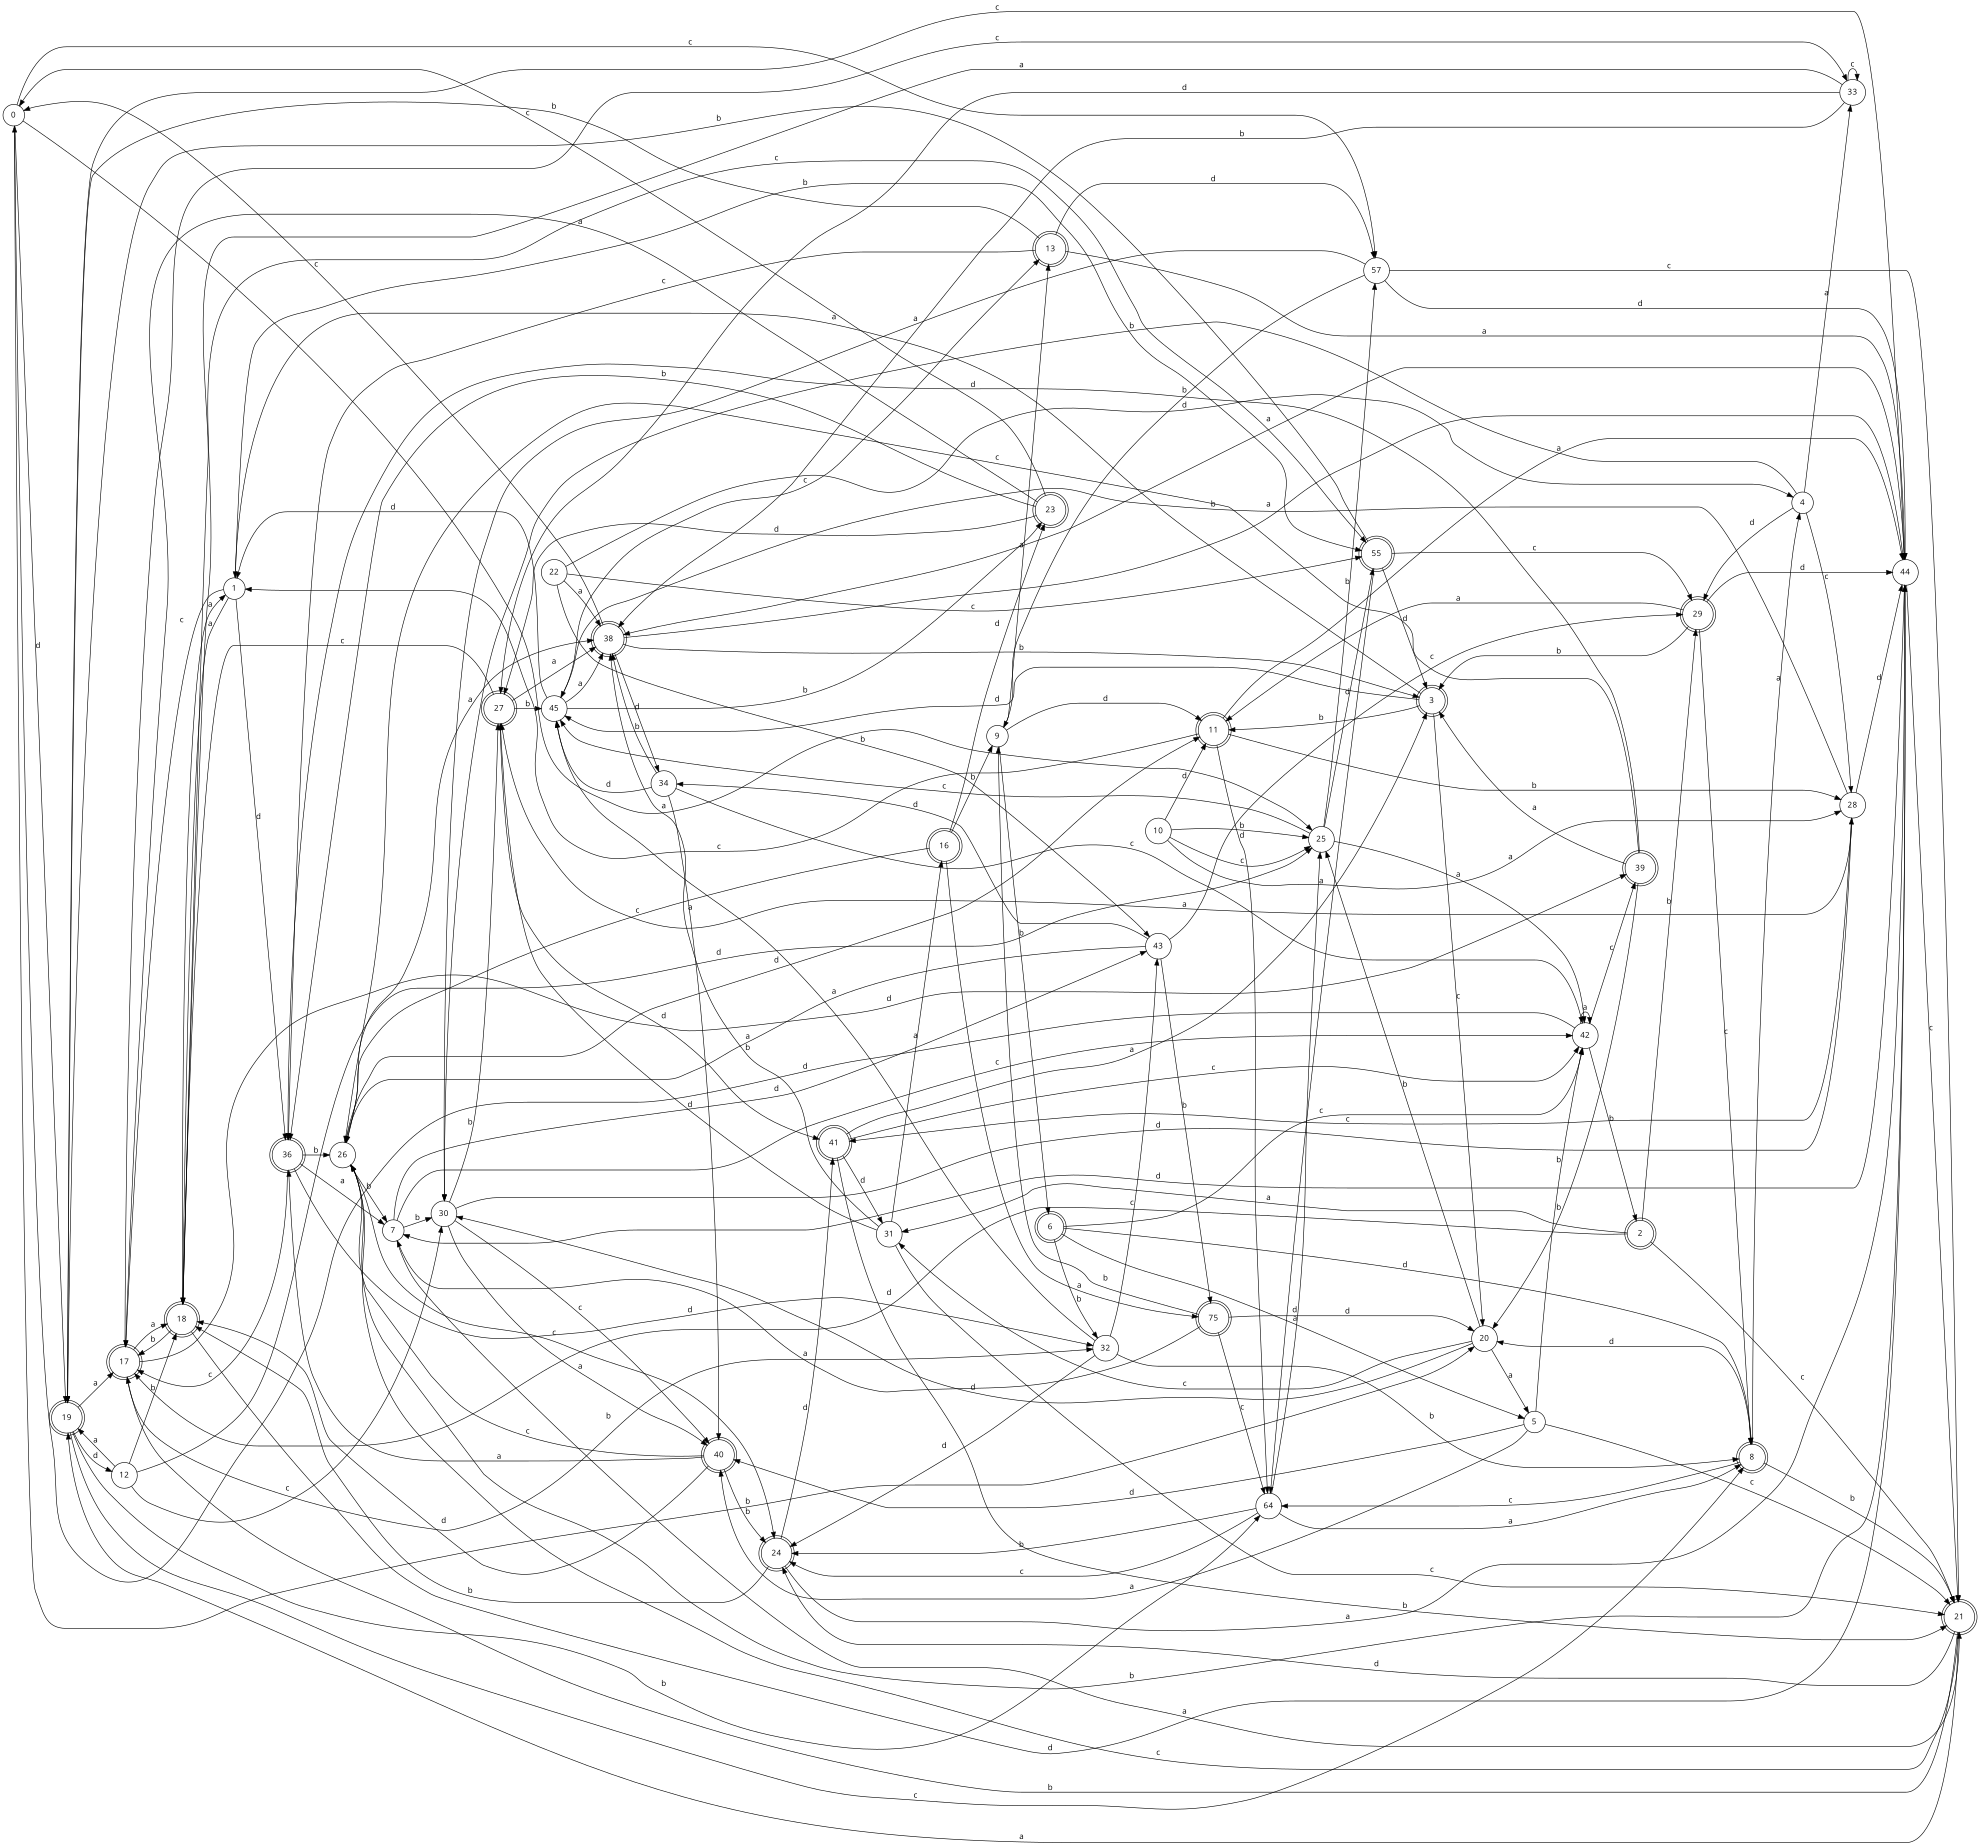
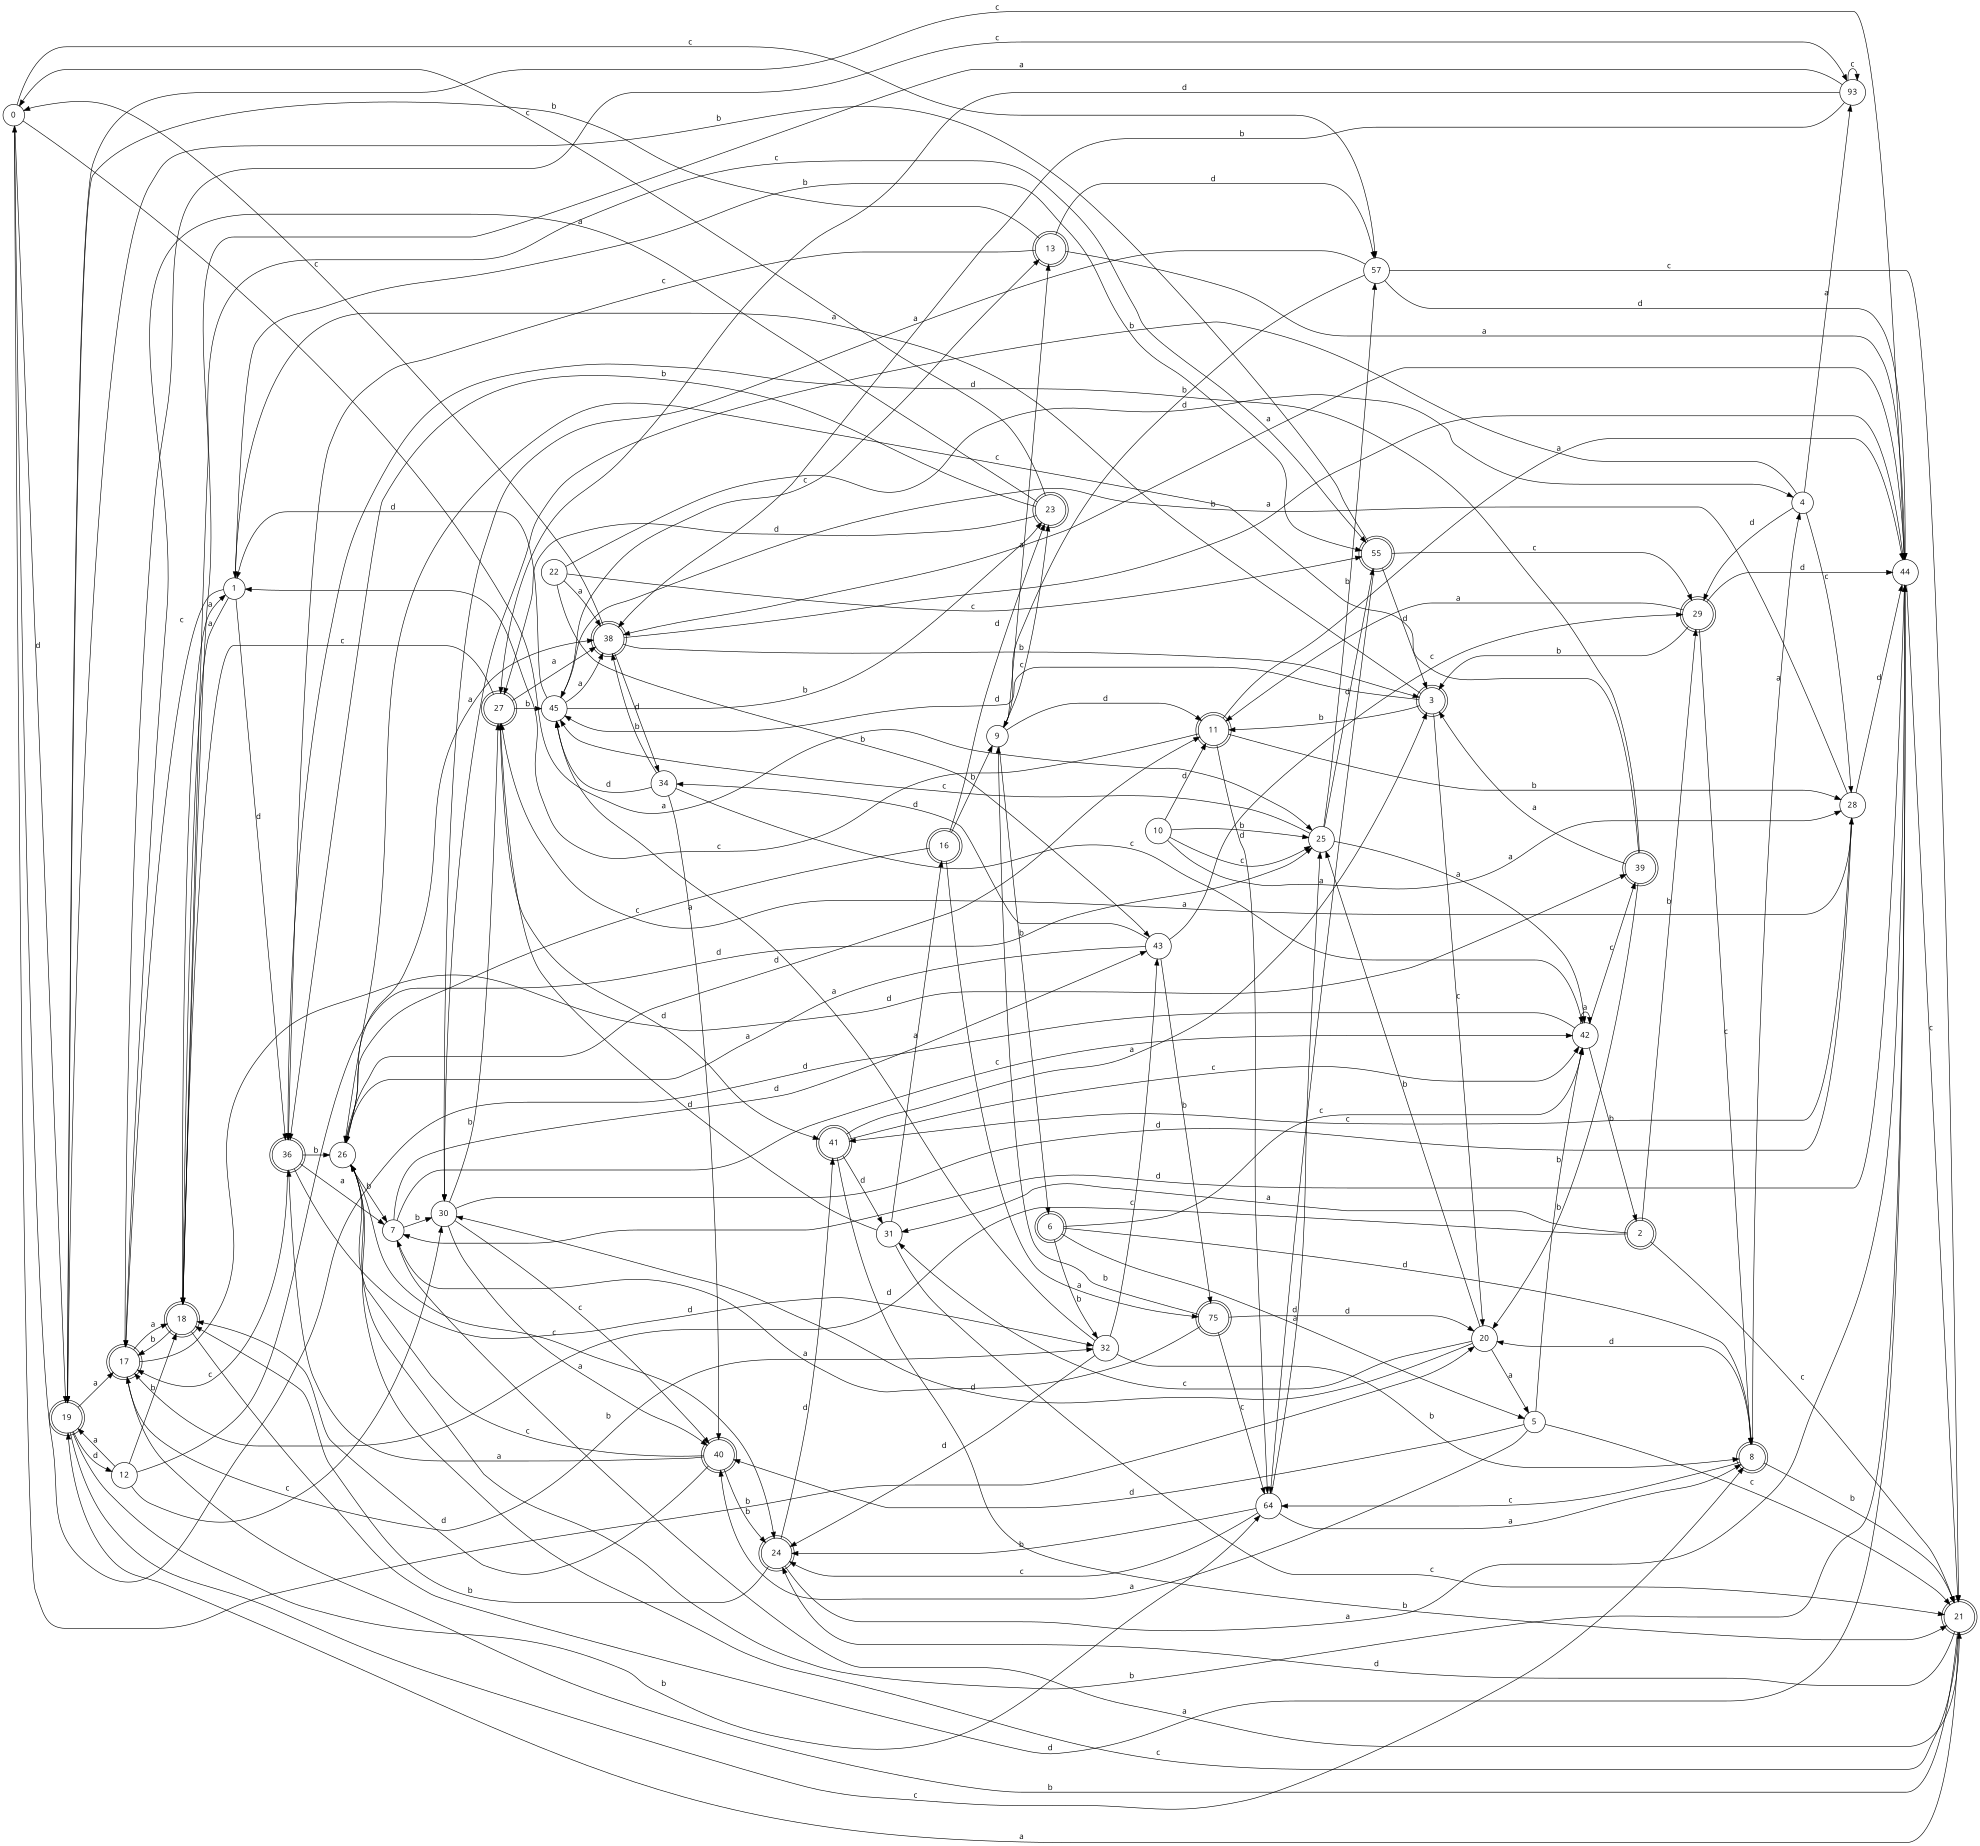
(1853, 92) -> (1853, 92)
none -> (1033, 631)
(703, 981) -> none
